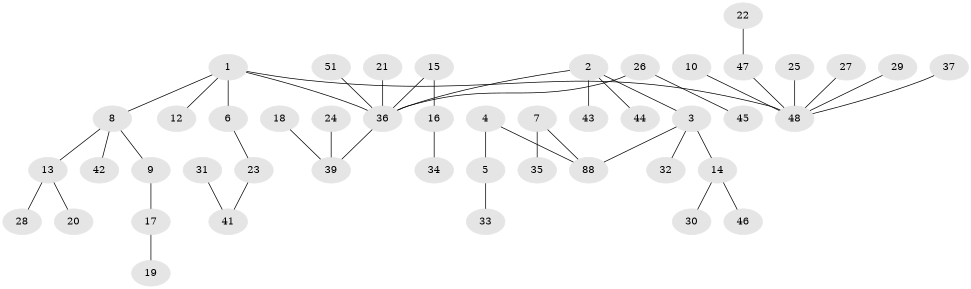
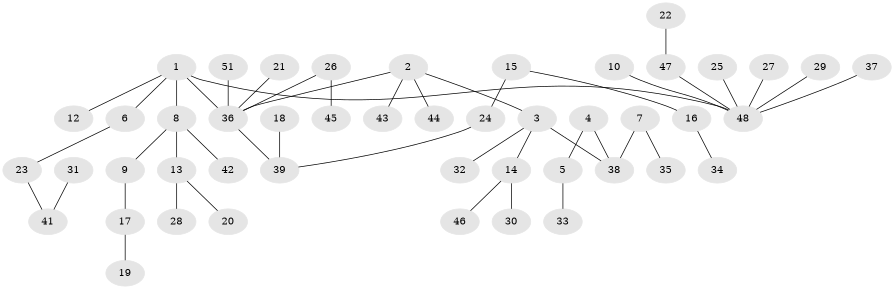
(409, 93) -> (498, 94)
(589, 170) -> (614, 170)
